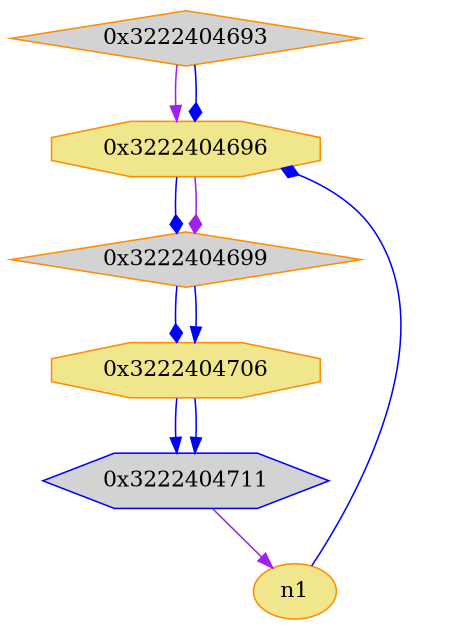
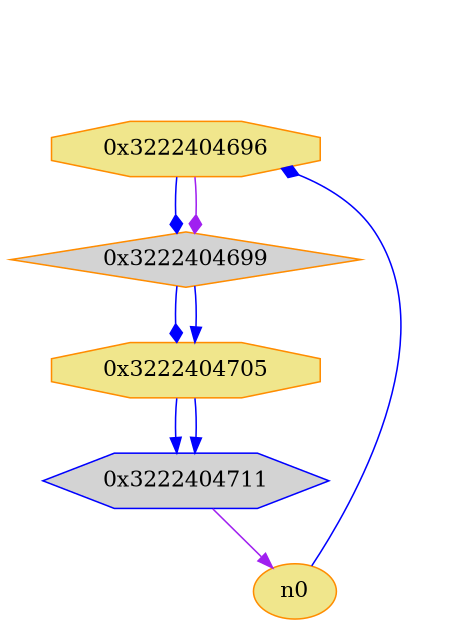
(186, 38) -> none
(186, 370) -> (186, 370)
(295, 591) -> (295, 591)
